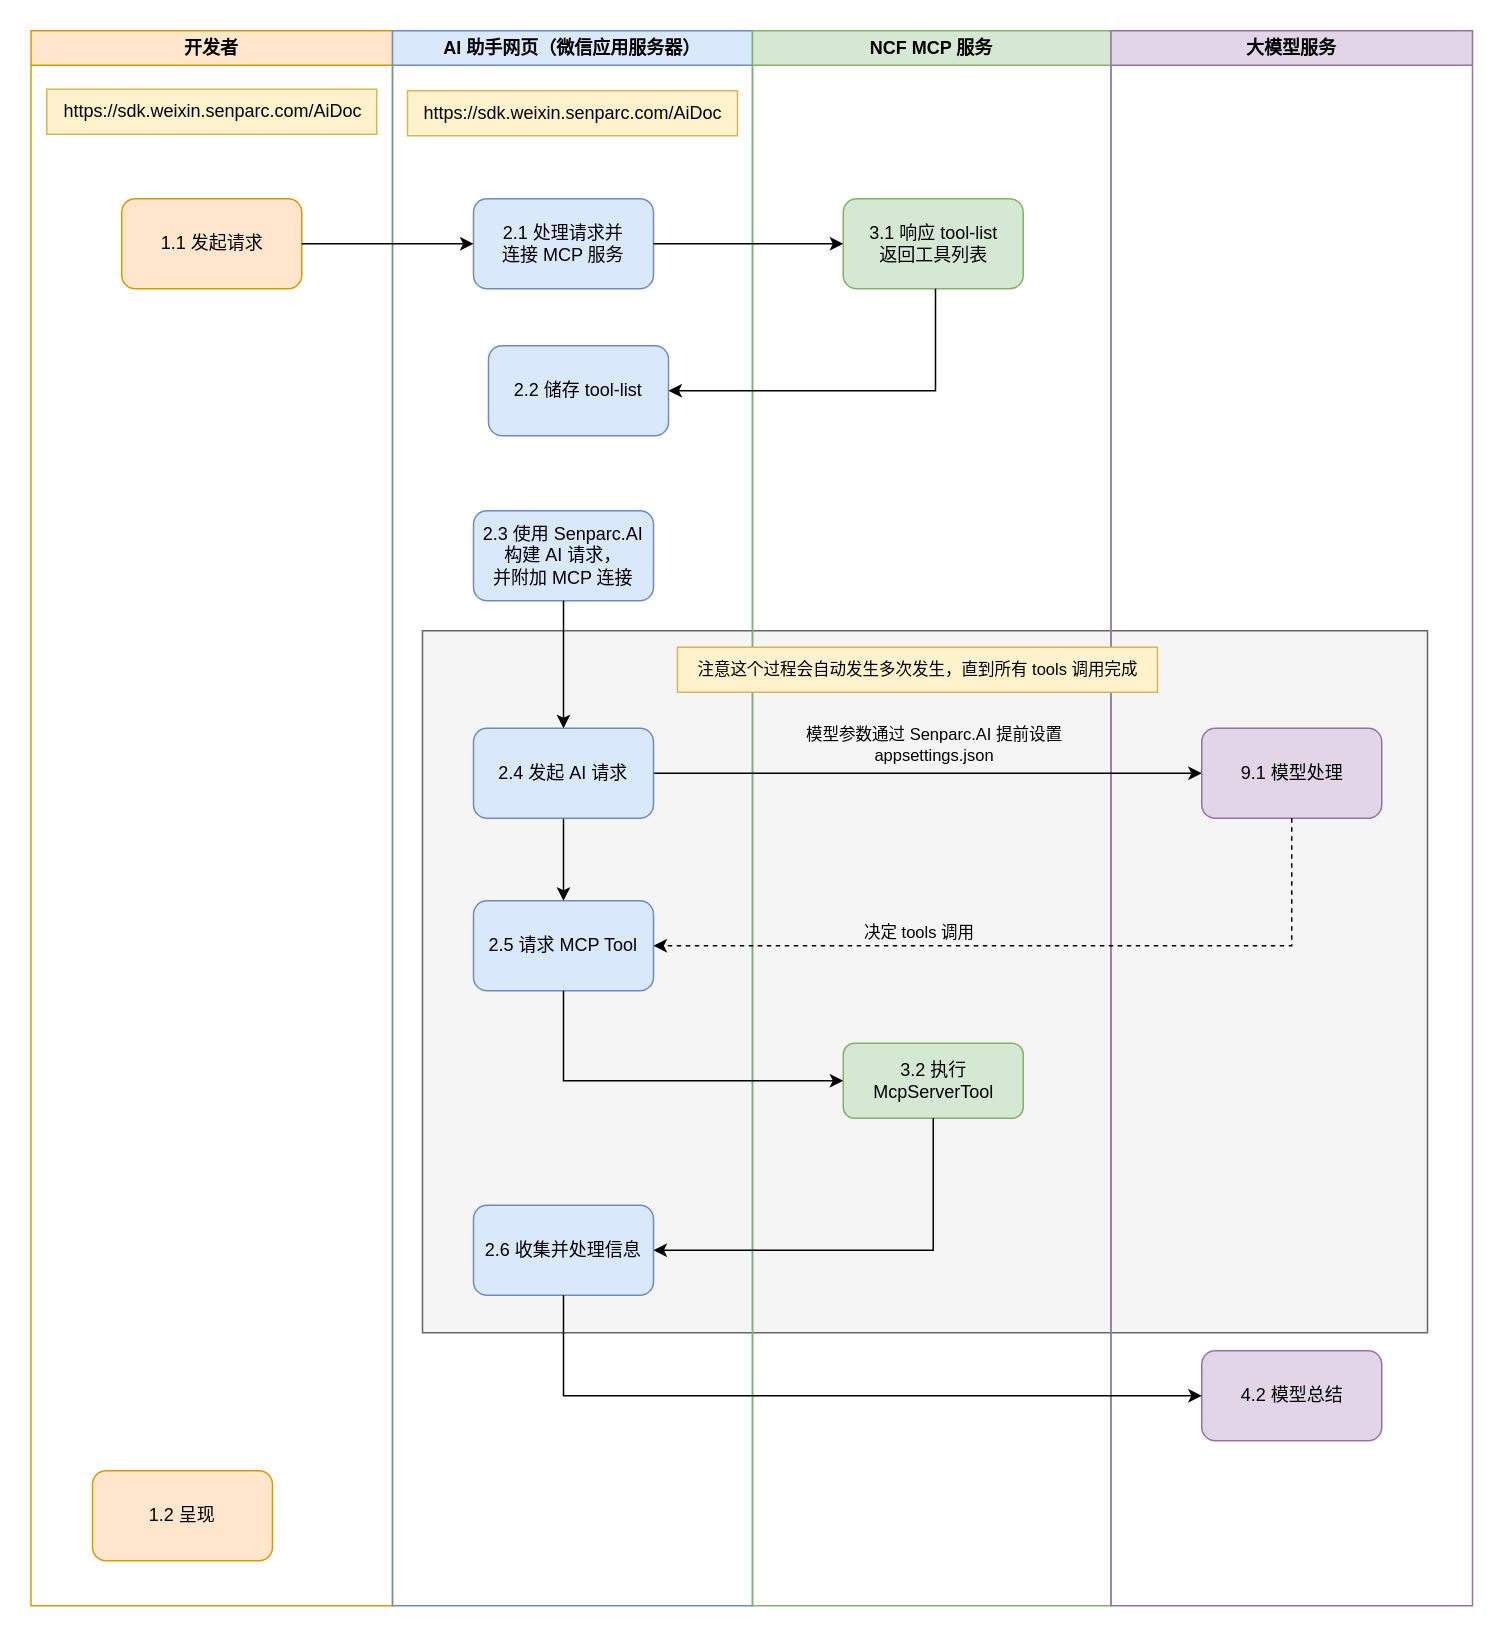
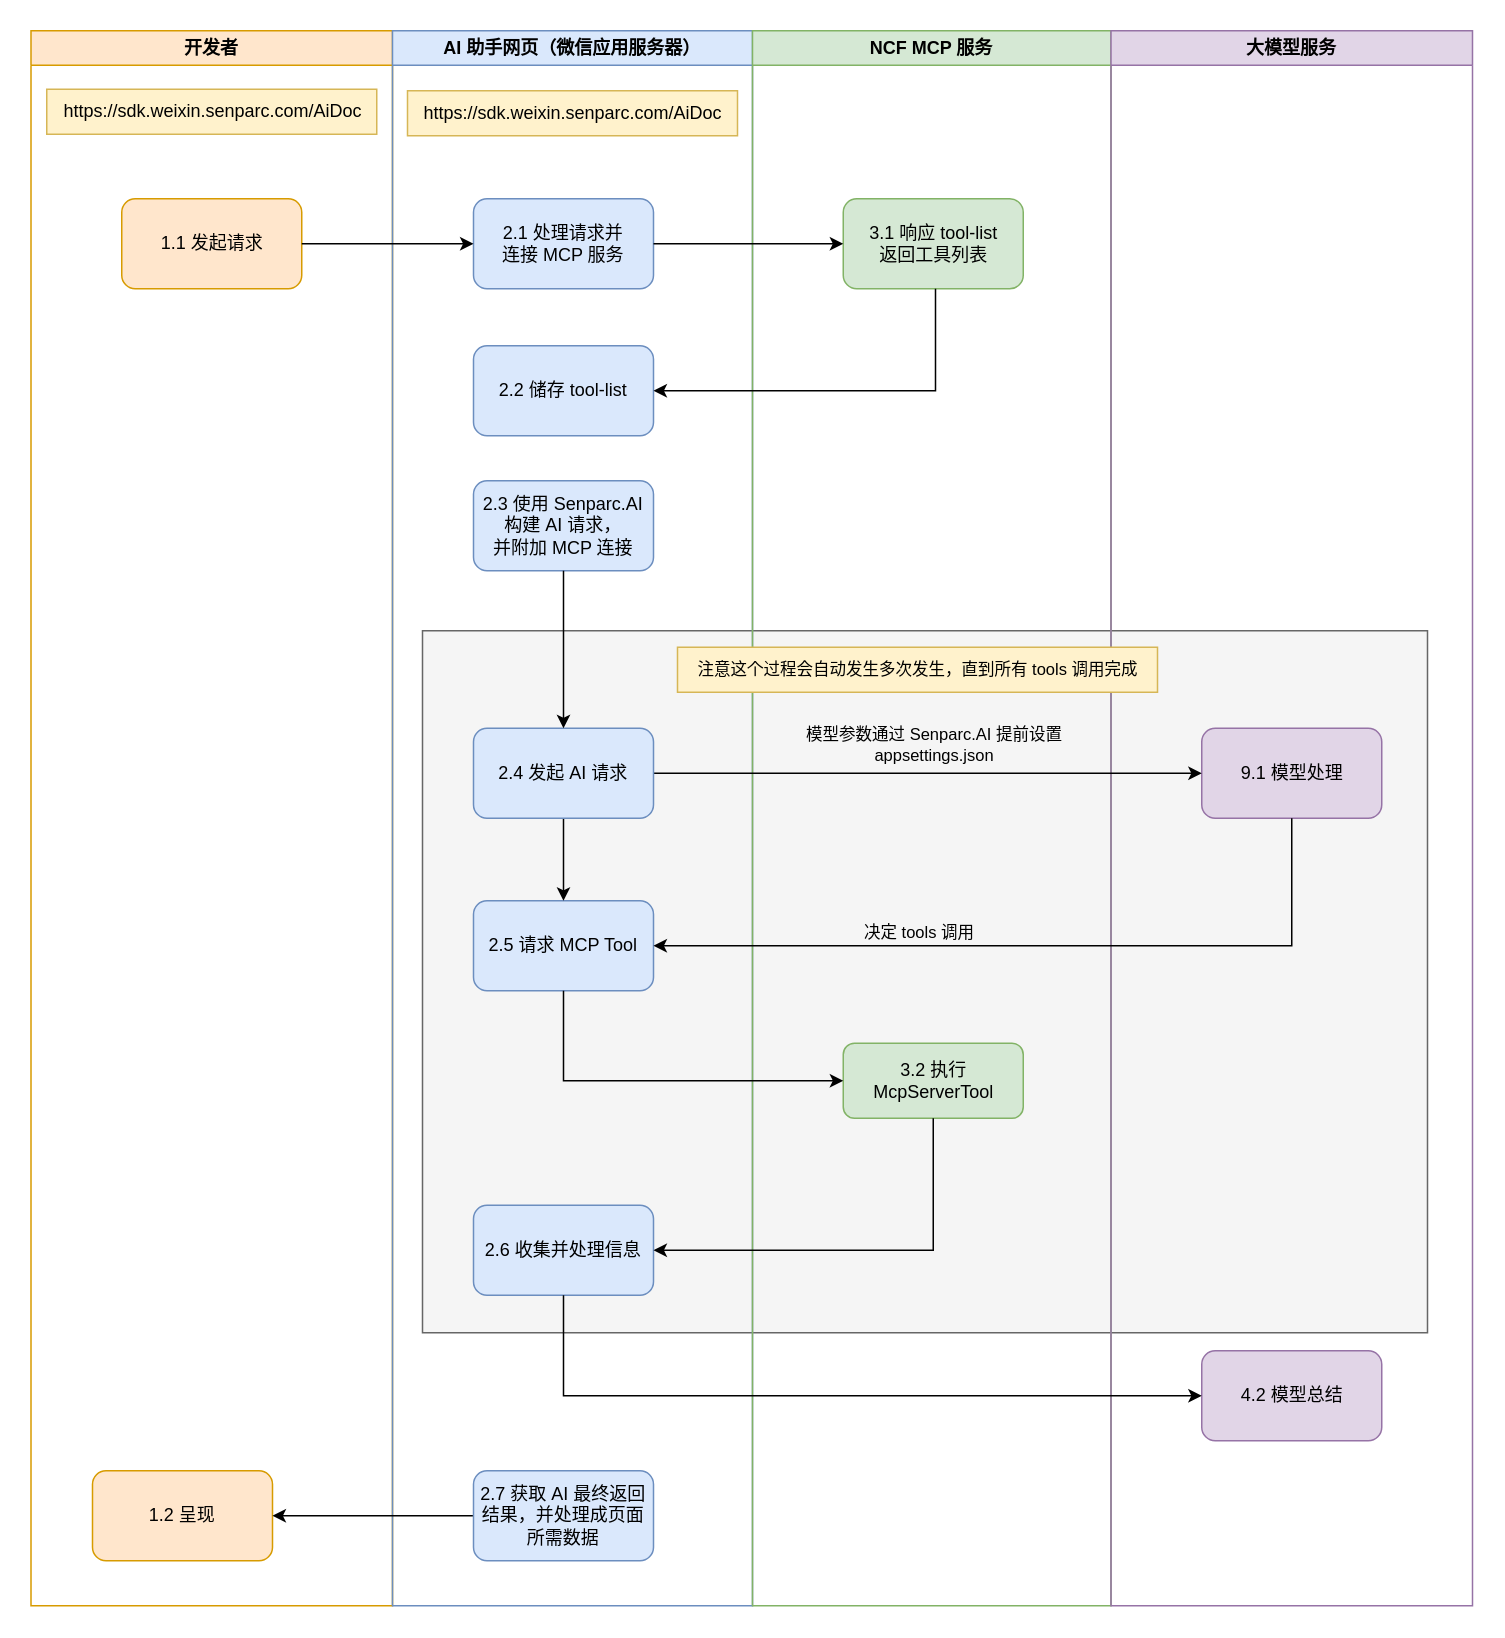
(578, 391) -> (563, 391)
(563, 556) -> (563, 526)
(1039, 946) -> (1039, 946)
none -> (378, 1516)
none -> (563, 1516)
